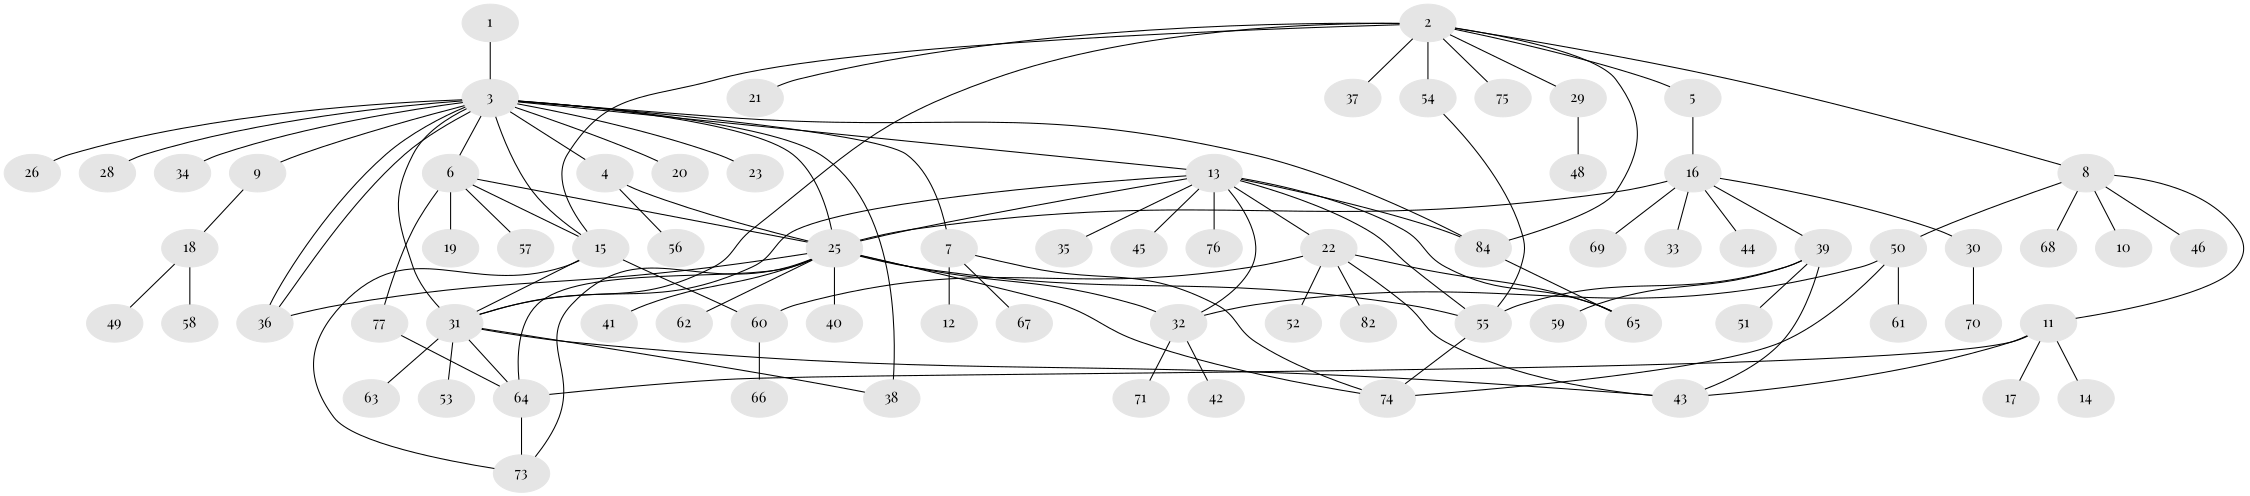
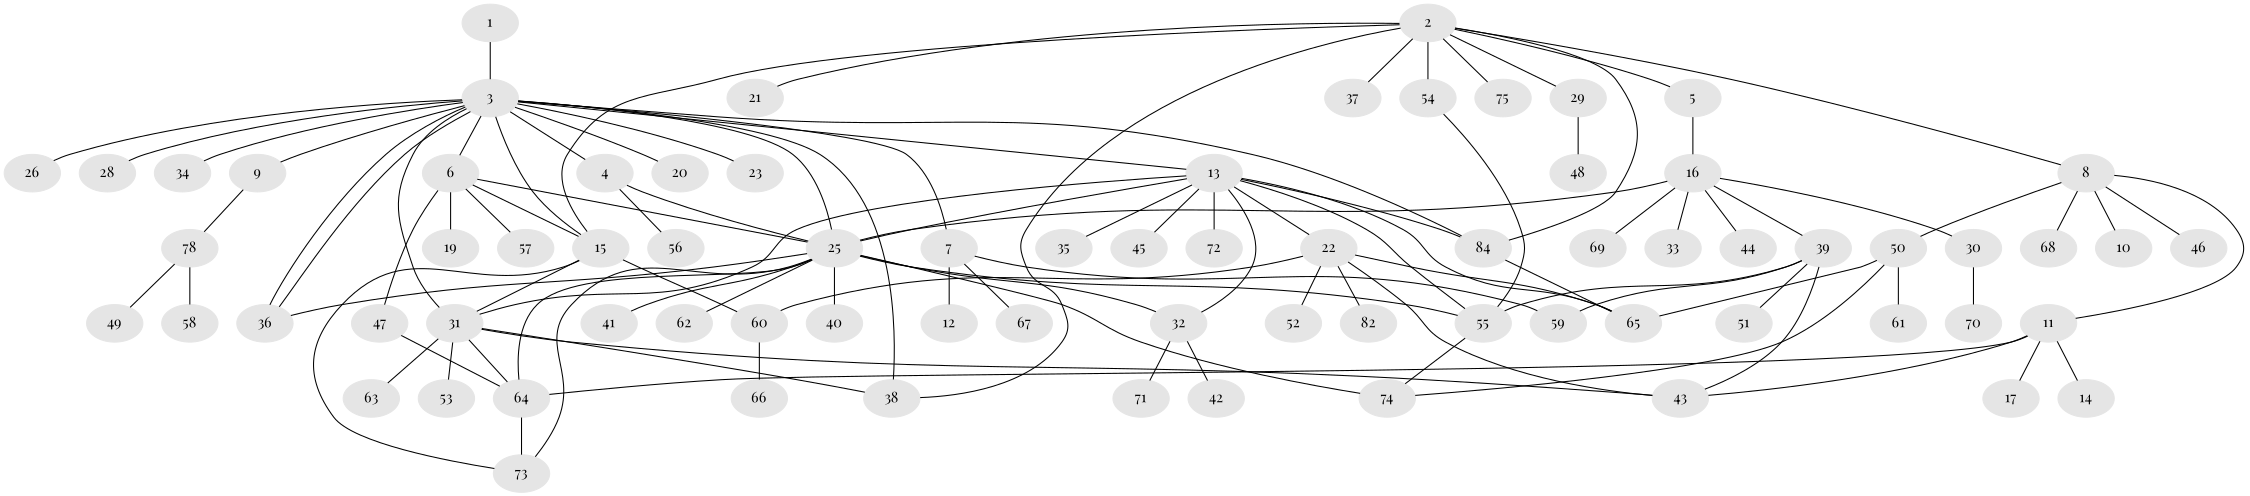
(915, 111) -> (1073, 173)
(190, 248) -> (190, 248)
(1214, 248) -> (1214, 248)
(1191, 293) -> (1257, 278)
(1491, 293) -> (1769, 289)
(380, 323) -> (380, 323)
